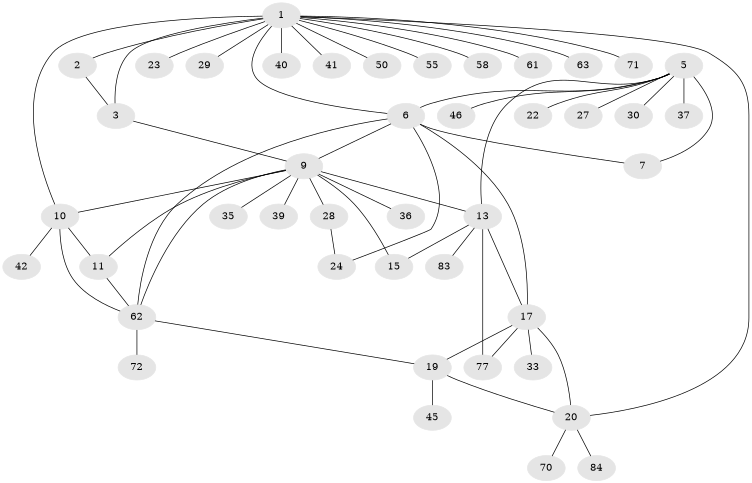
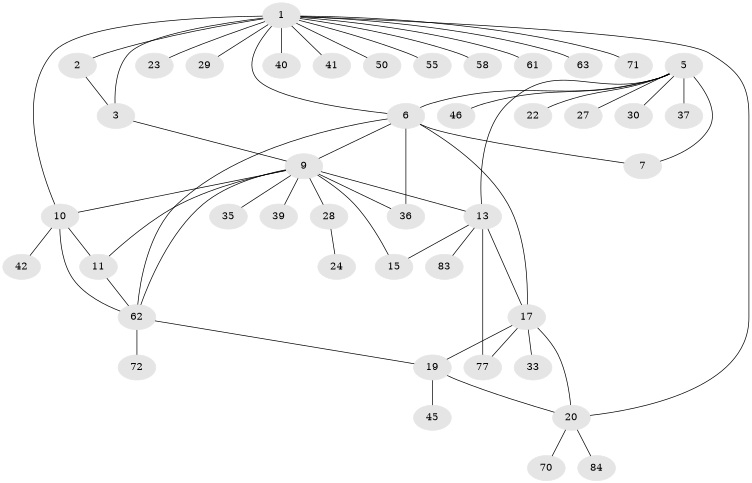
(436, 218) -> (406, 166)
